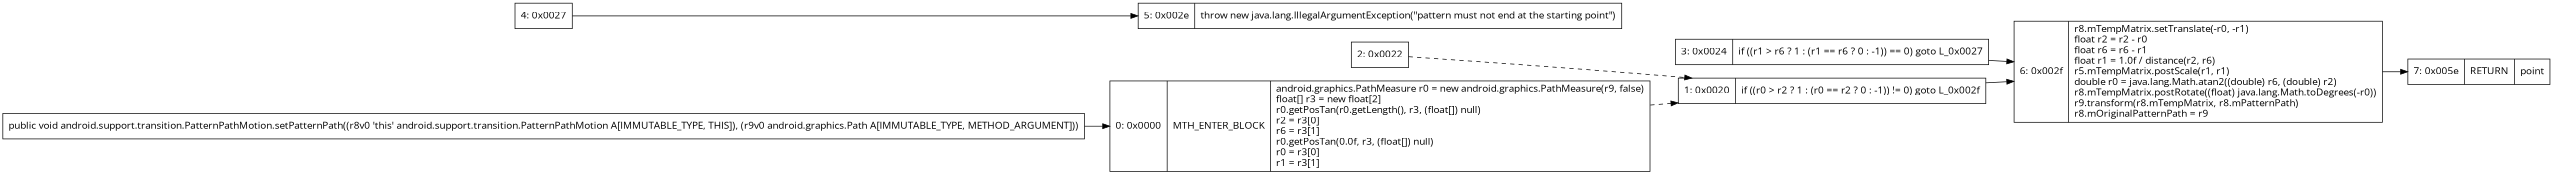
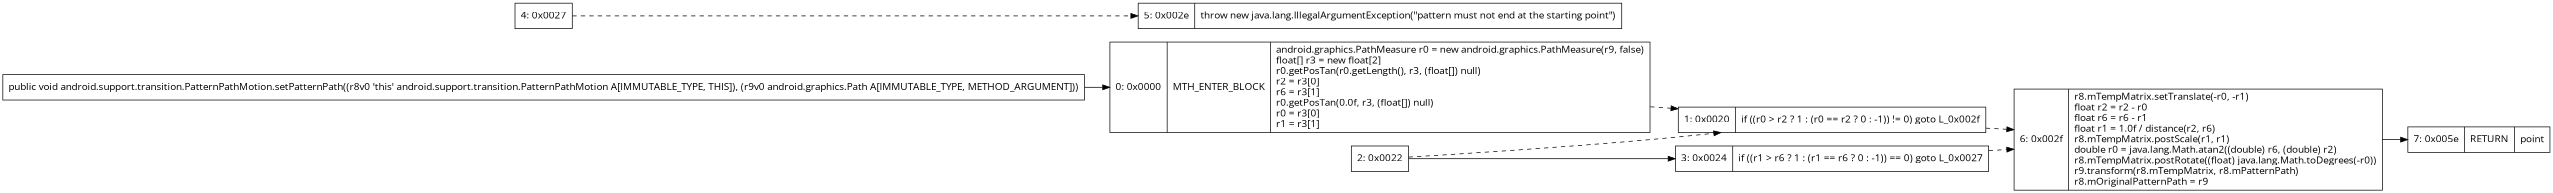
(852, 16) -> (852, 16)
(1998, 61) -> (1998, 150)
(2152, 71) -> (2152, 139)
(1996, 82) -> (1996, 129)
none -> (1538, 159)
